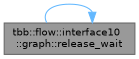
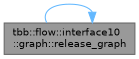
(70, 39) -> (70, 39)
